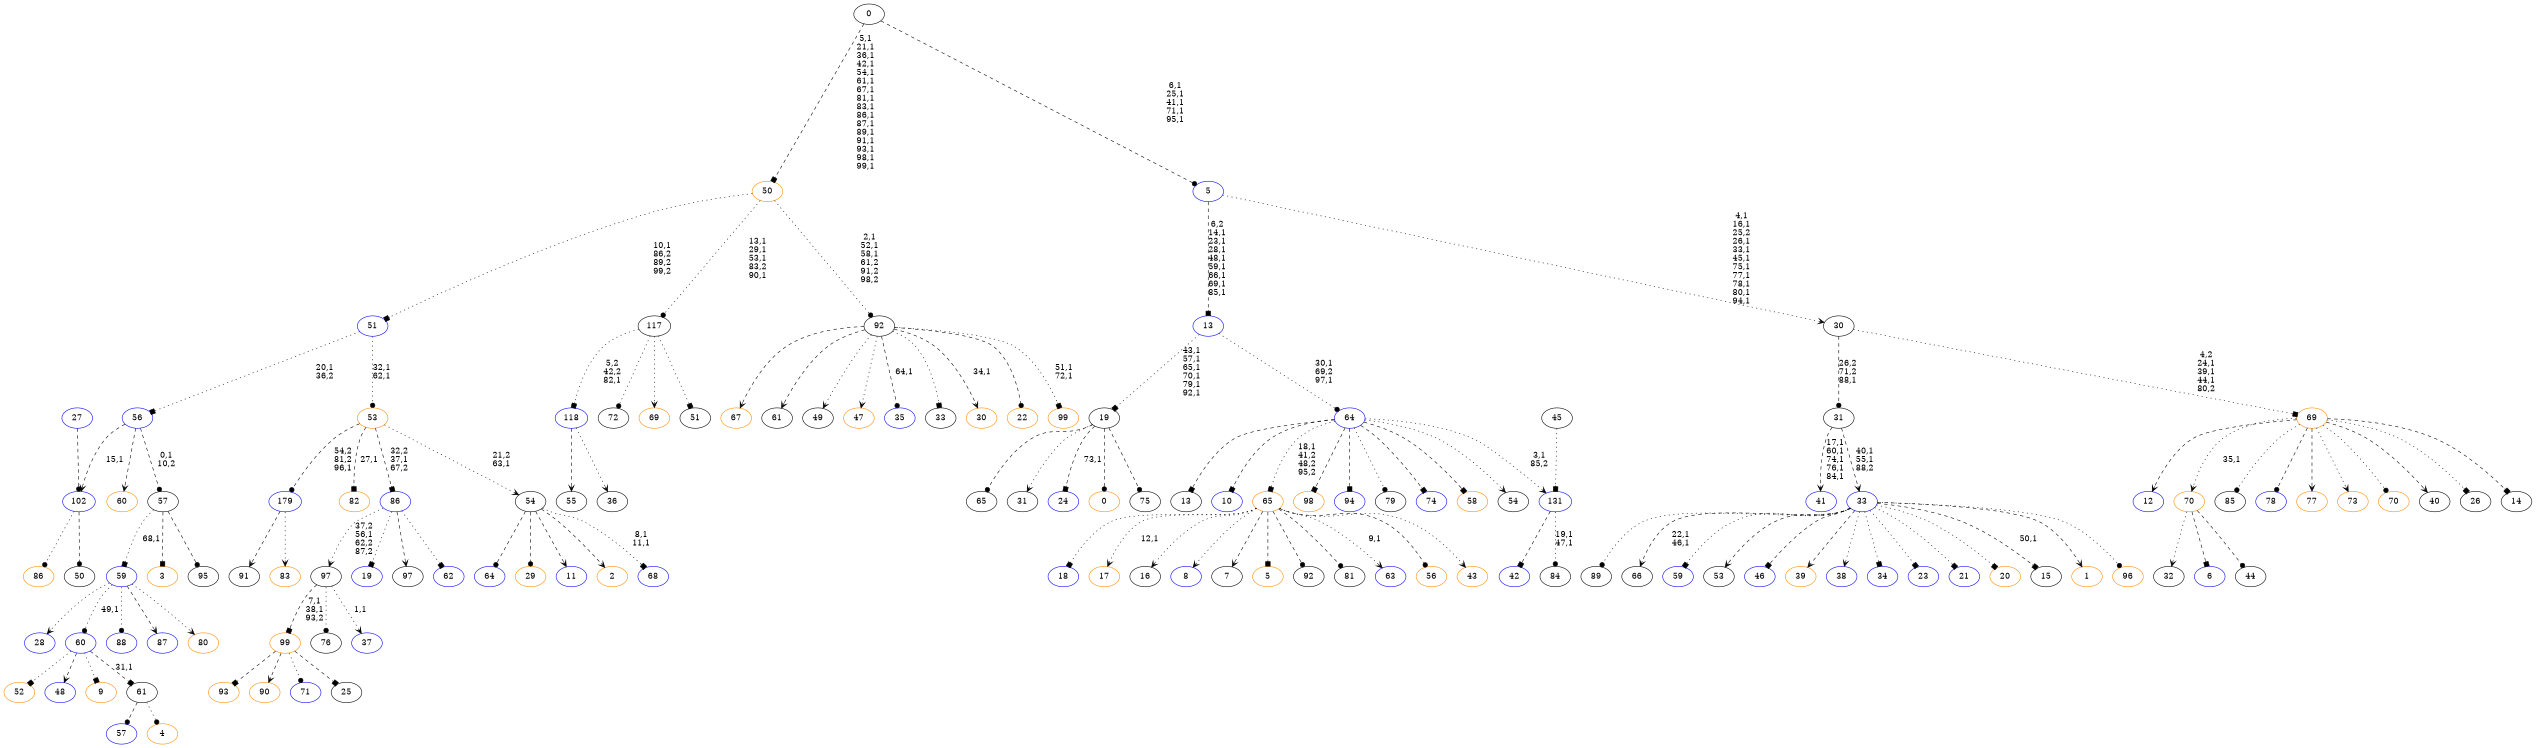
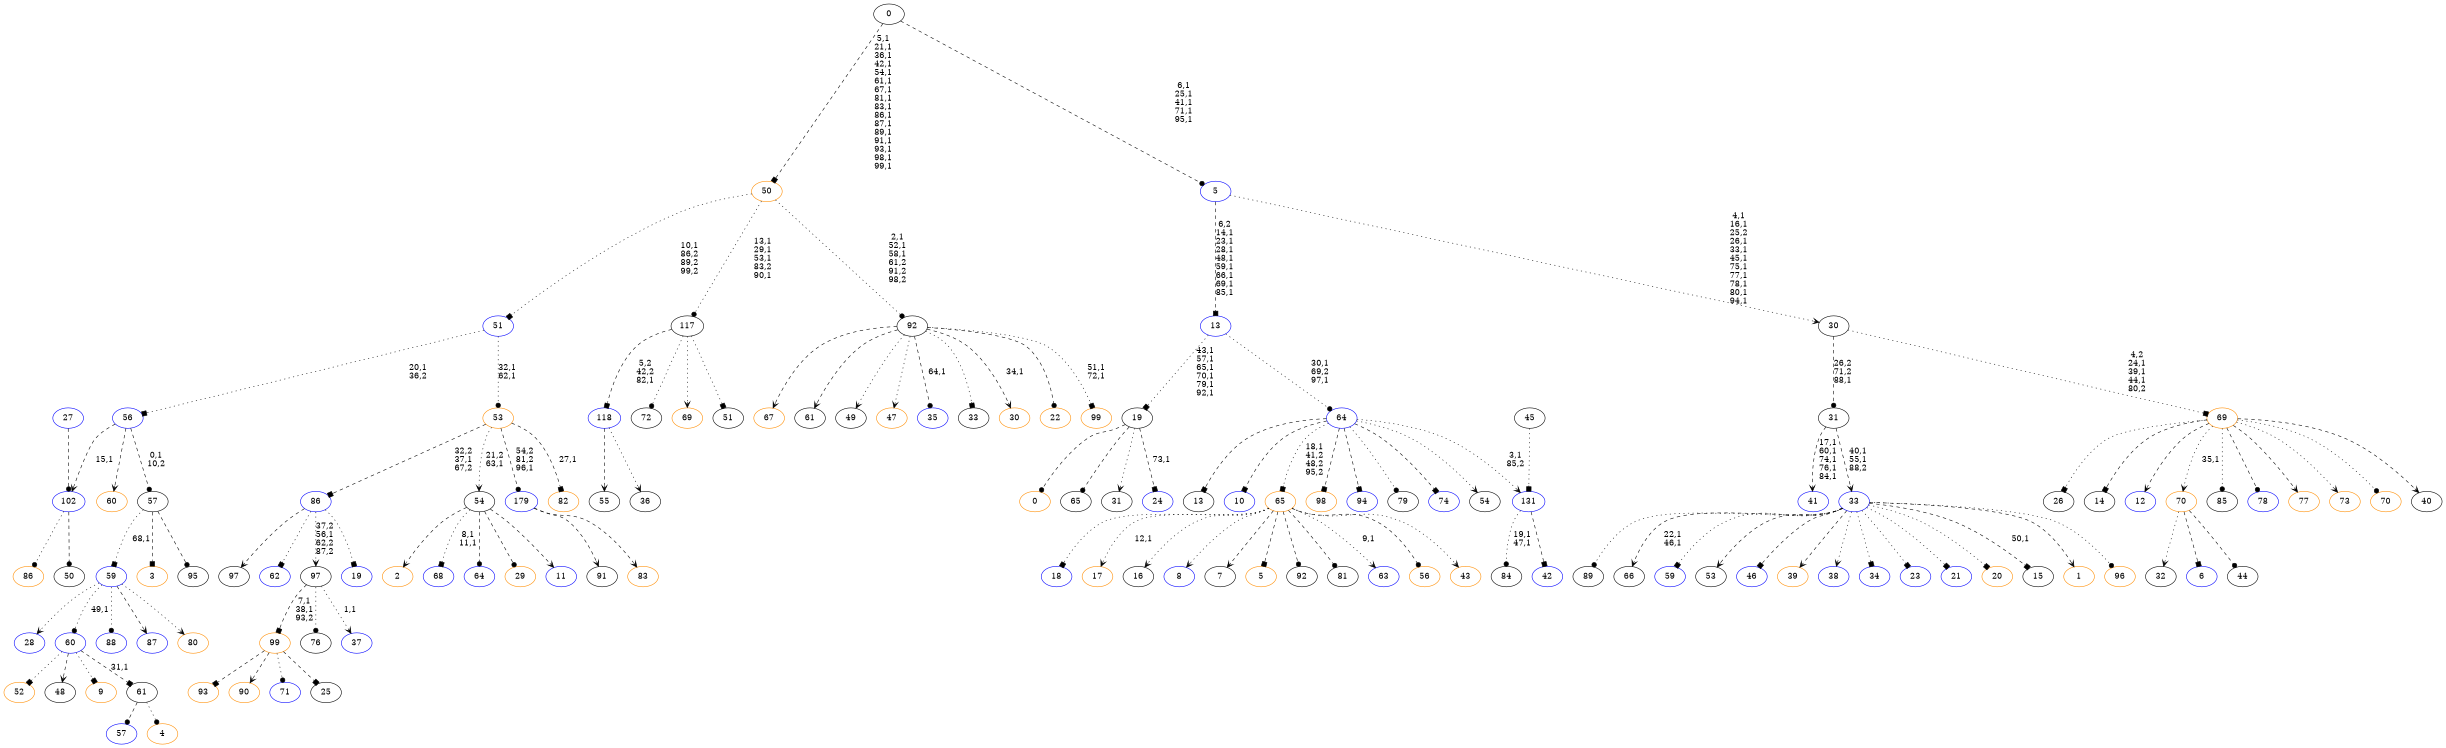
(596, 355) -> (629, 355)
(1145, 502) -> none
(1472, 502) -> none
(285, 536) -> (591, 523)
(60, 692) -> (60, 692)
